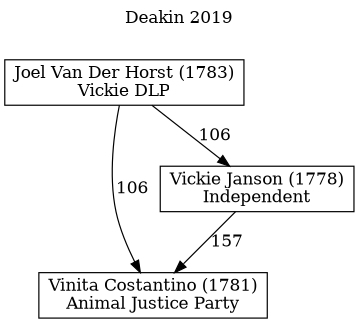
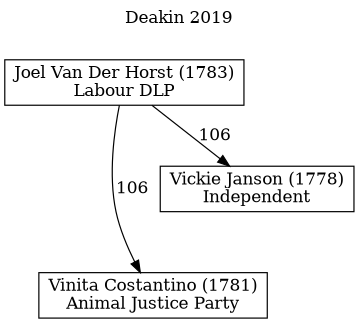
(124, 83) -> (124, 83)
(210, 238) -> none
